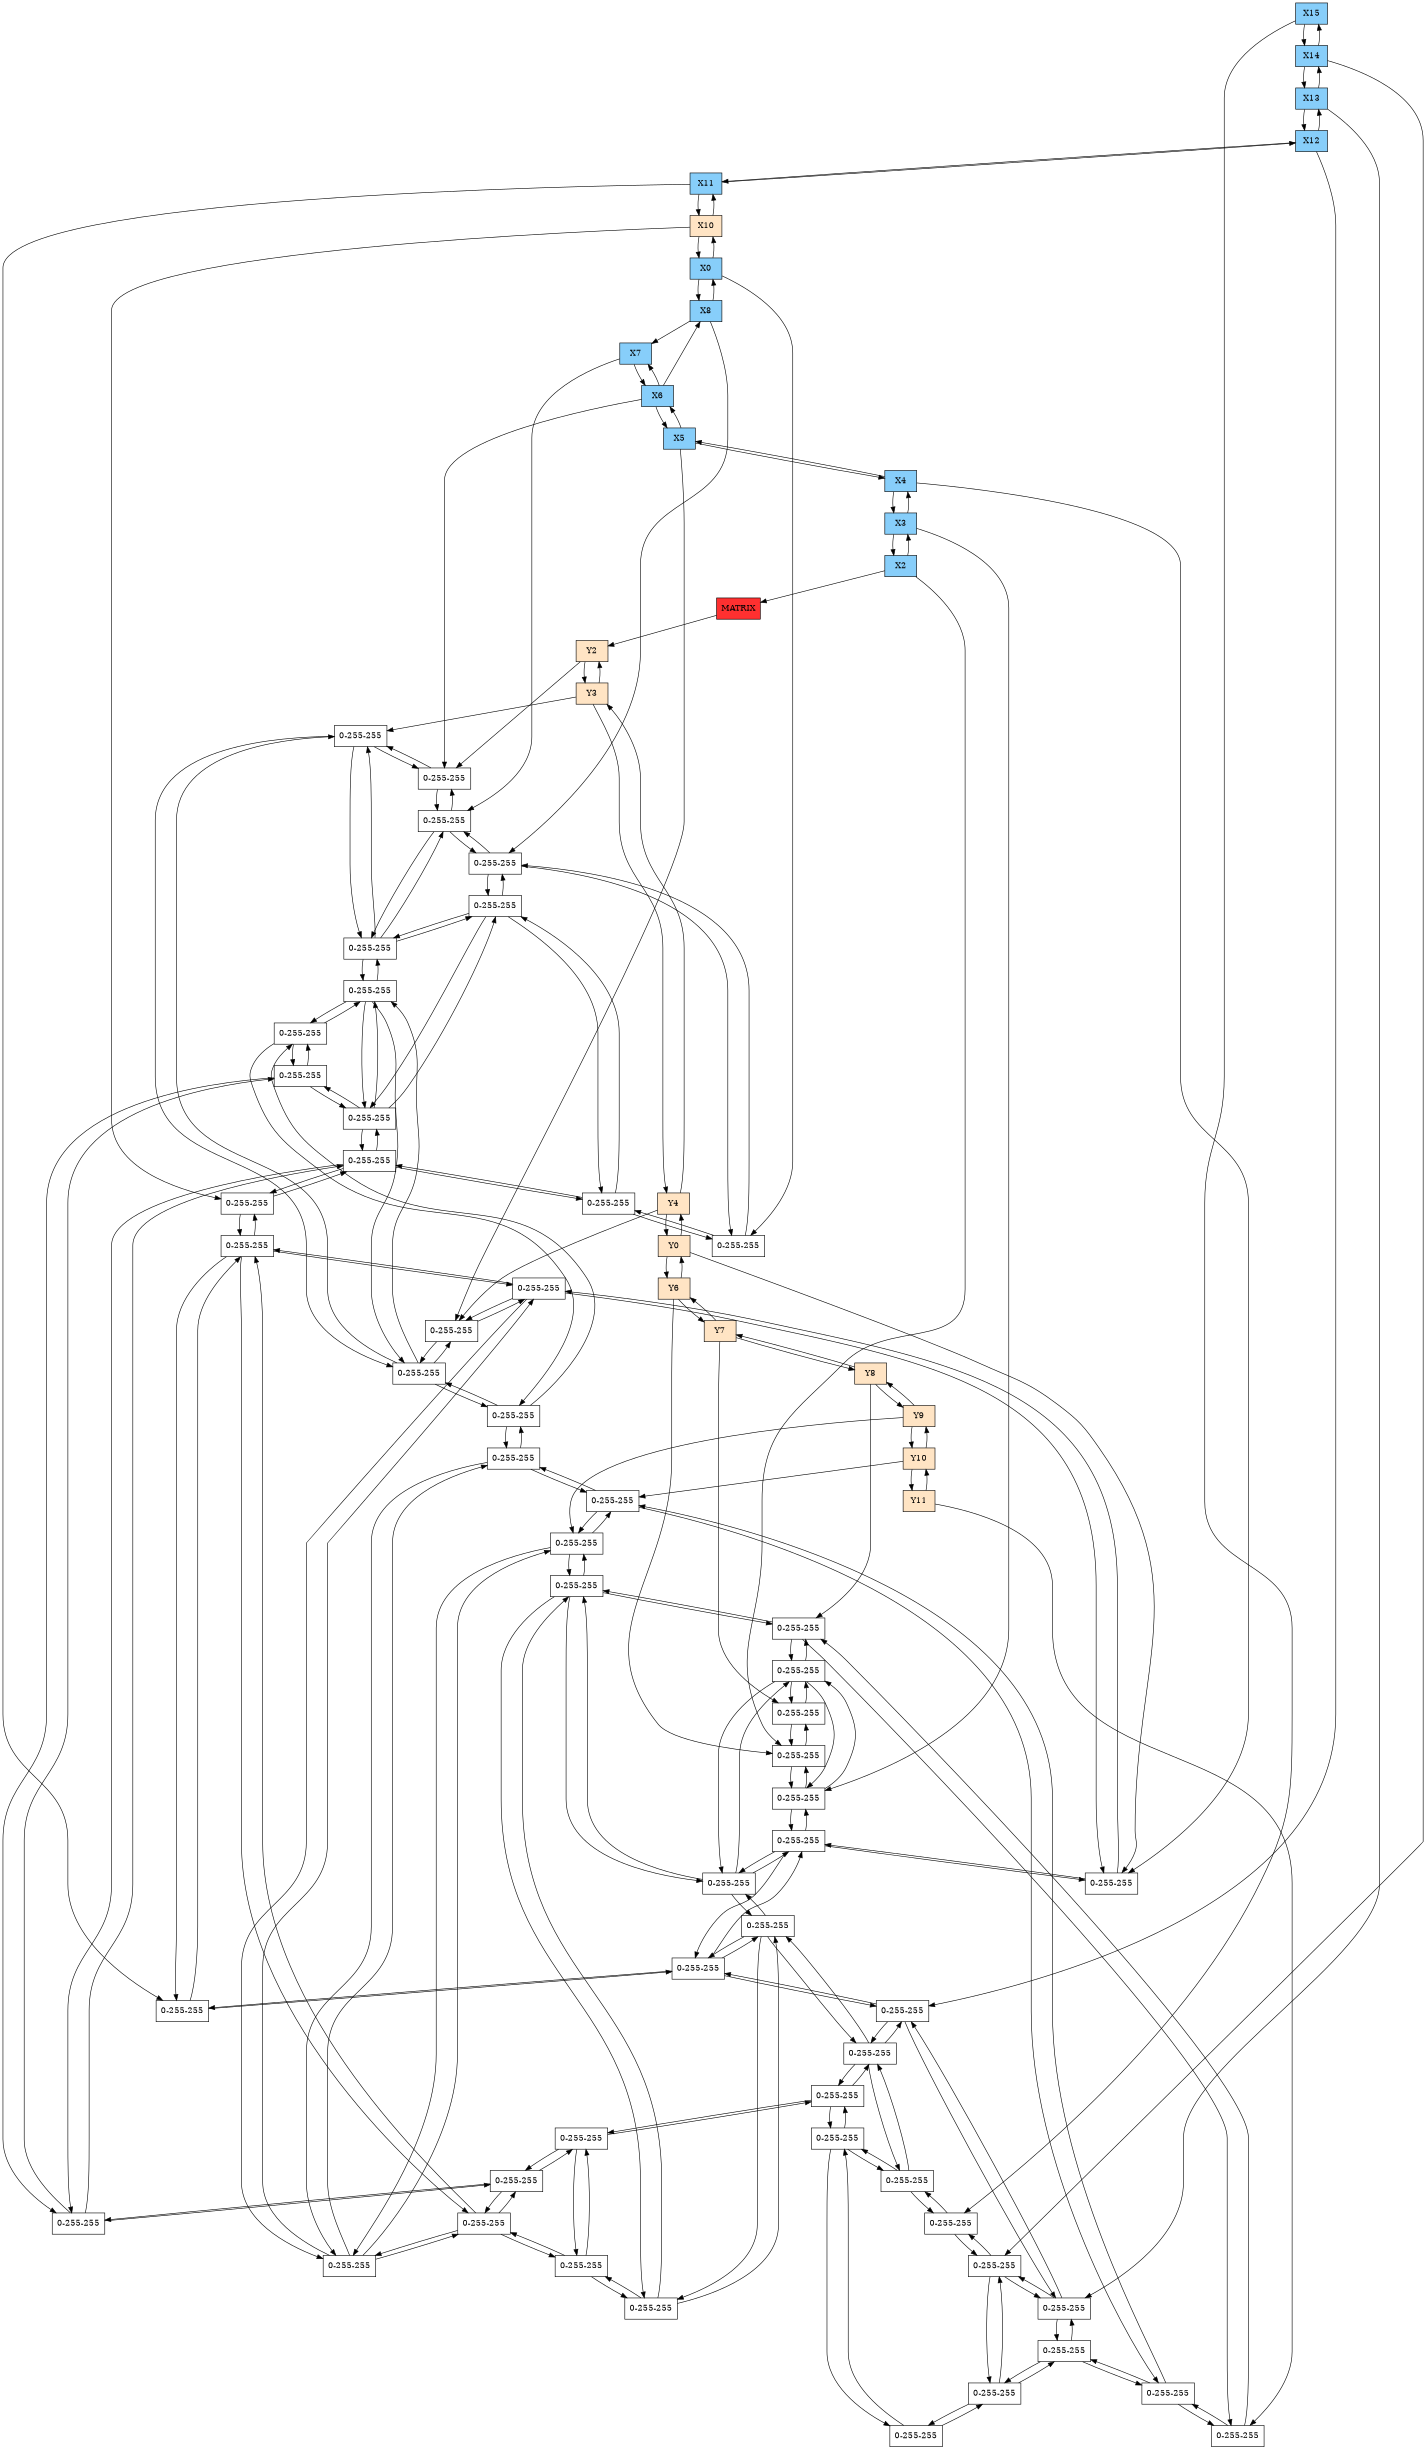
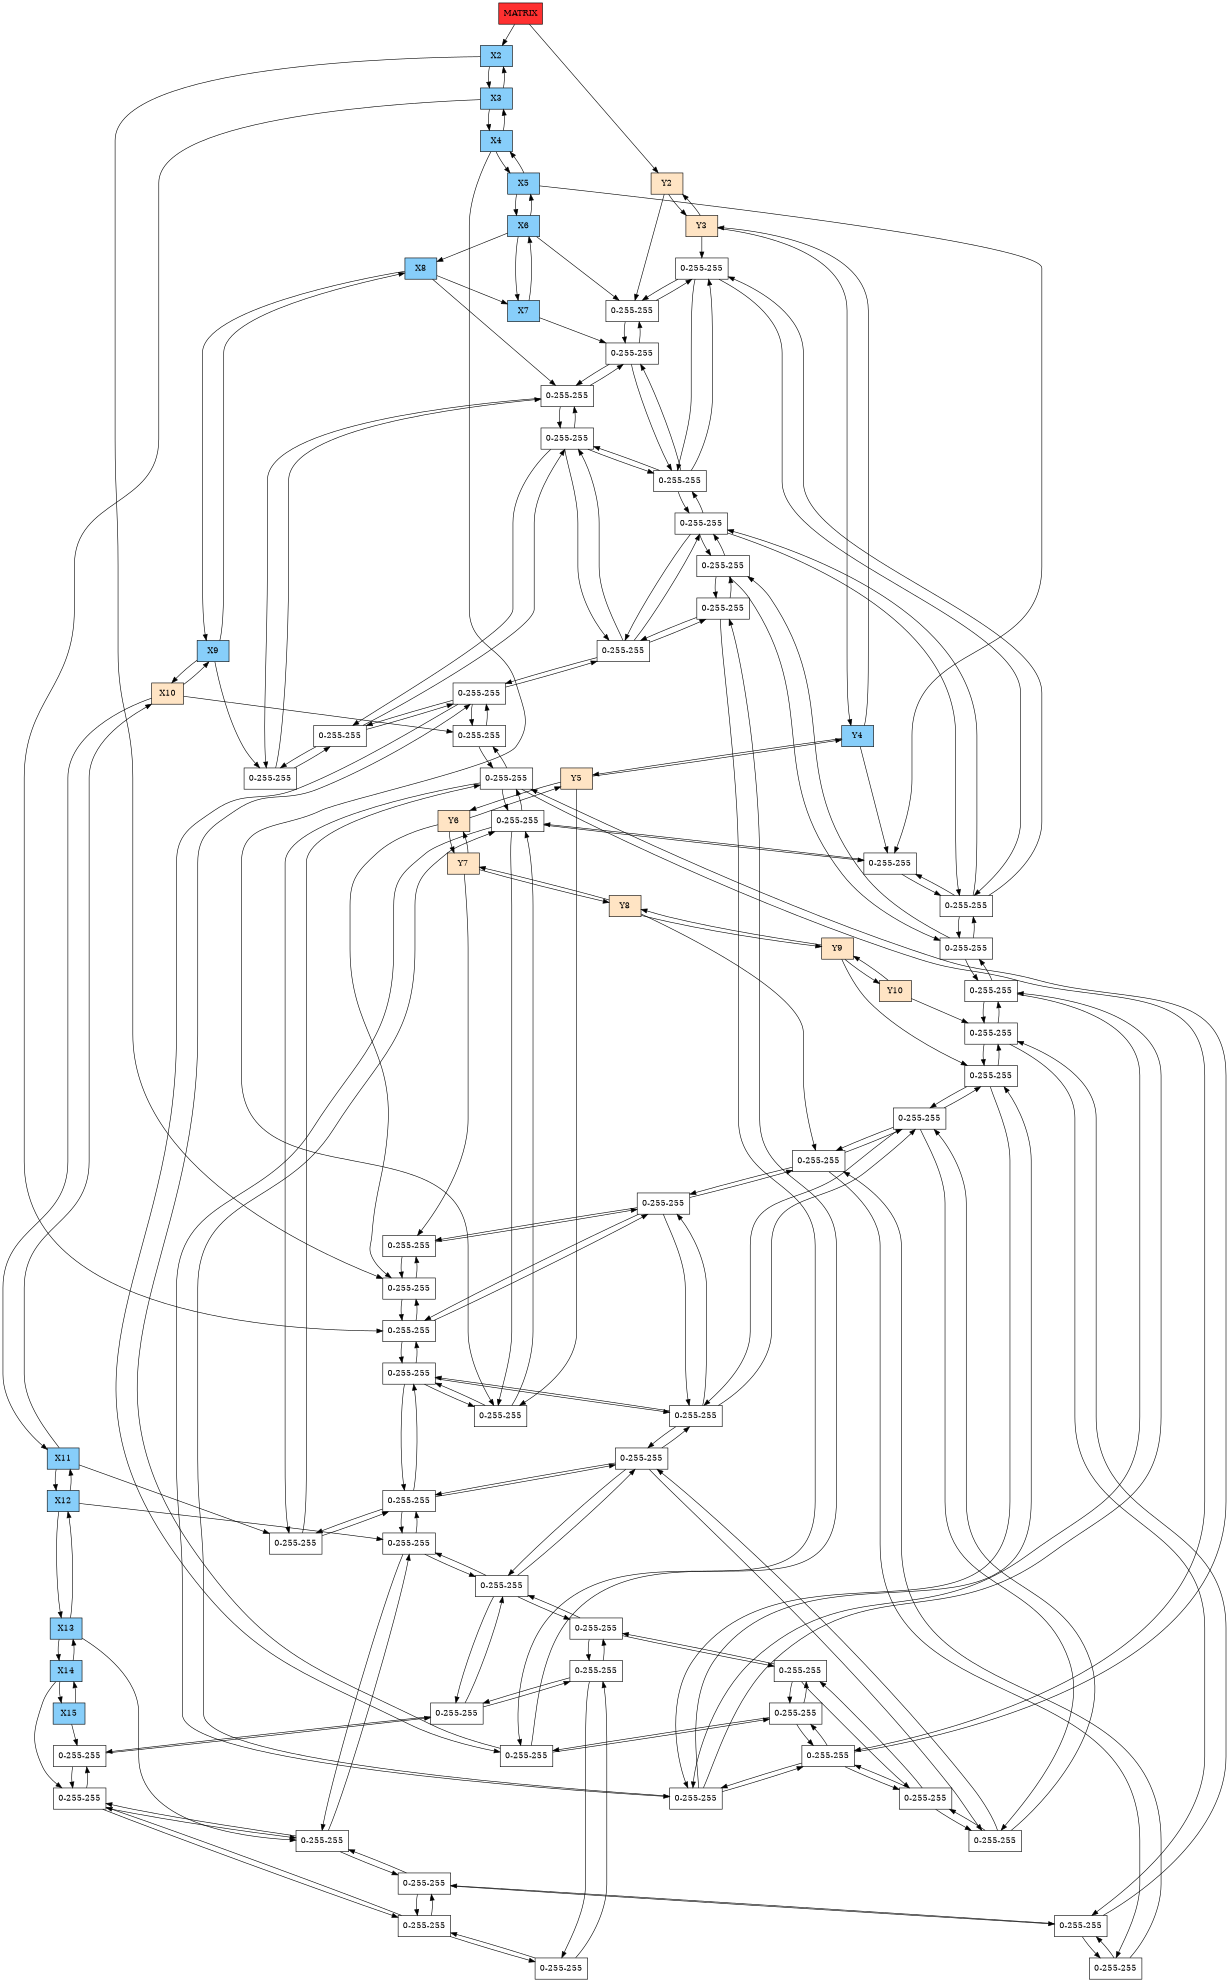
(706, 269) -> (213, 651)
(826, 586) -> (510, 32)
(674, 1204) -> (858, 736)
(674, 1246) -> (577, 779)
(919, 1501) -> none
